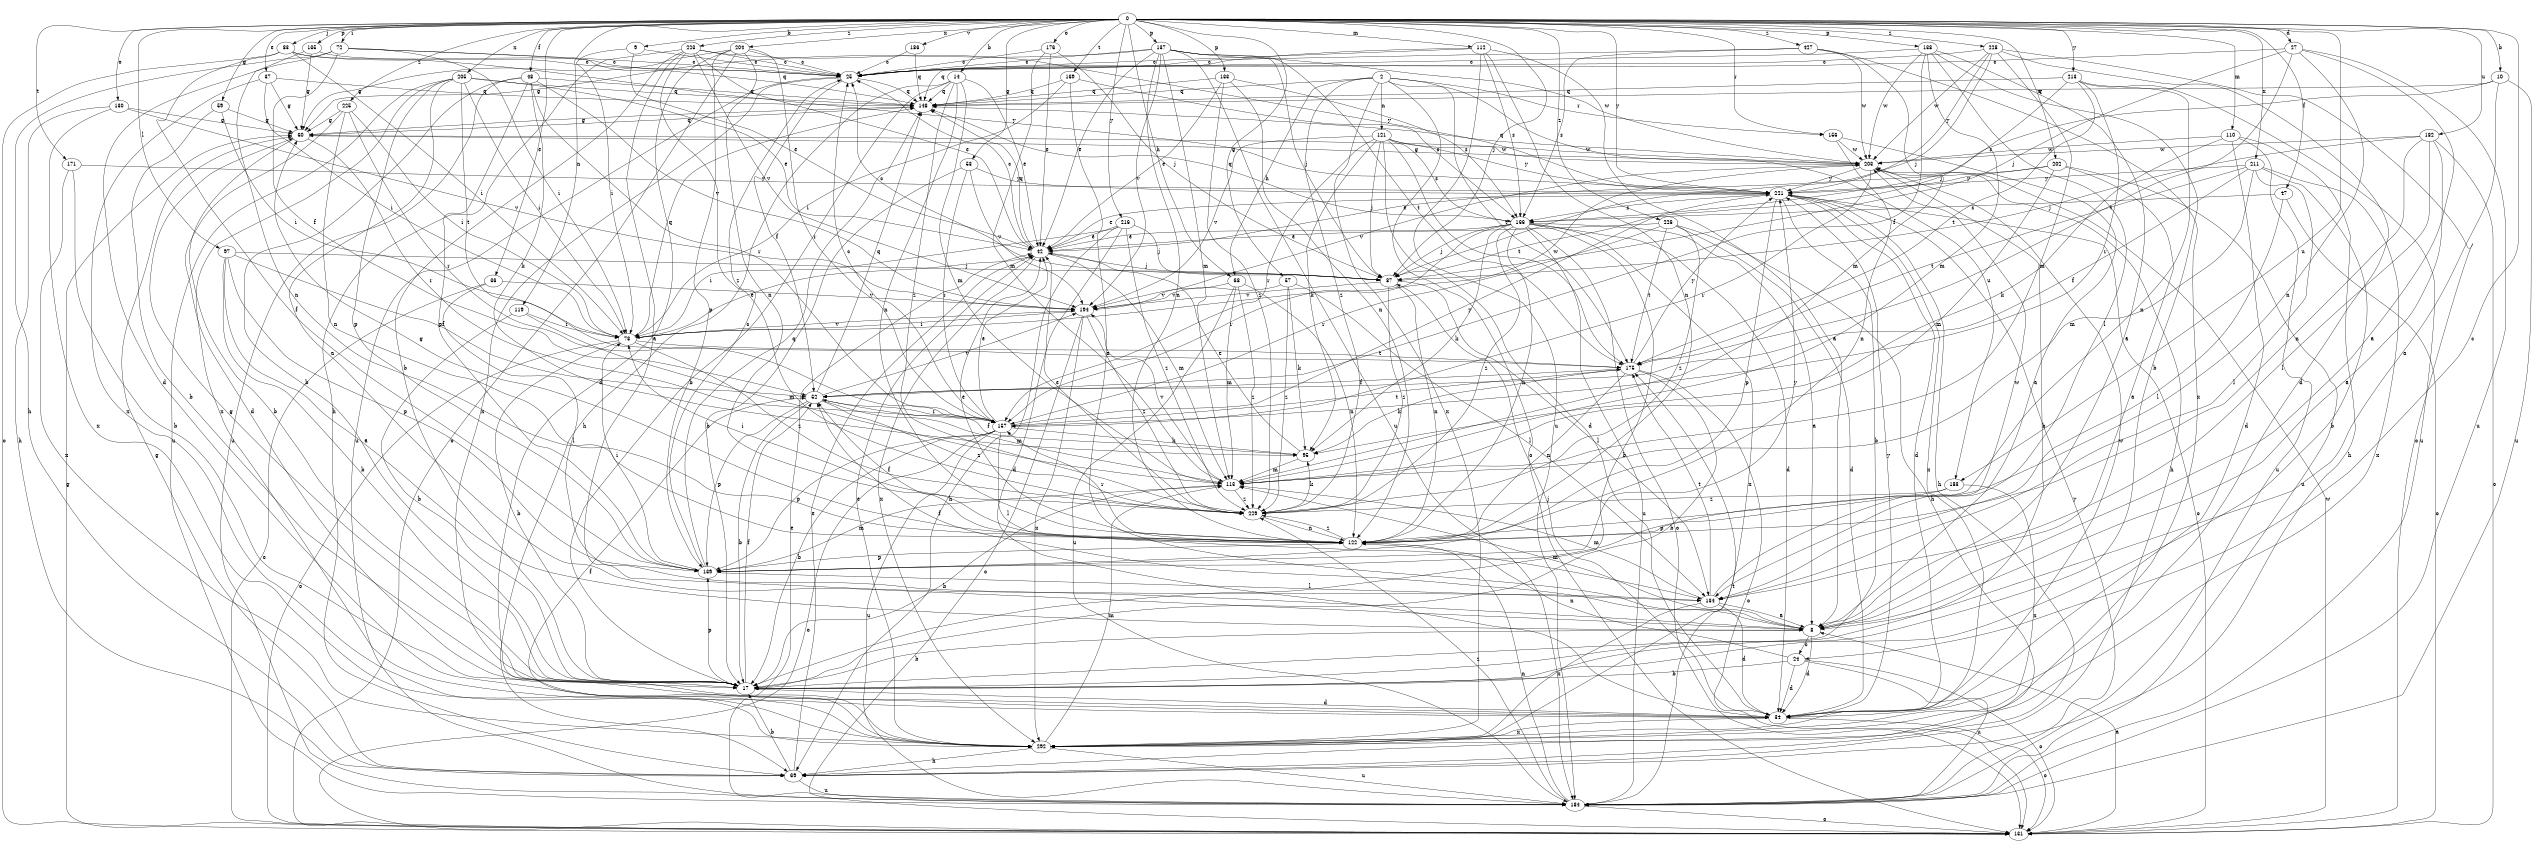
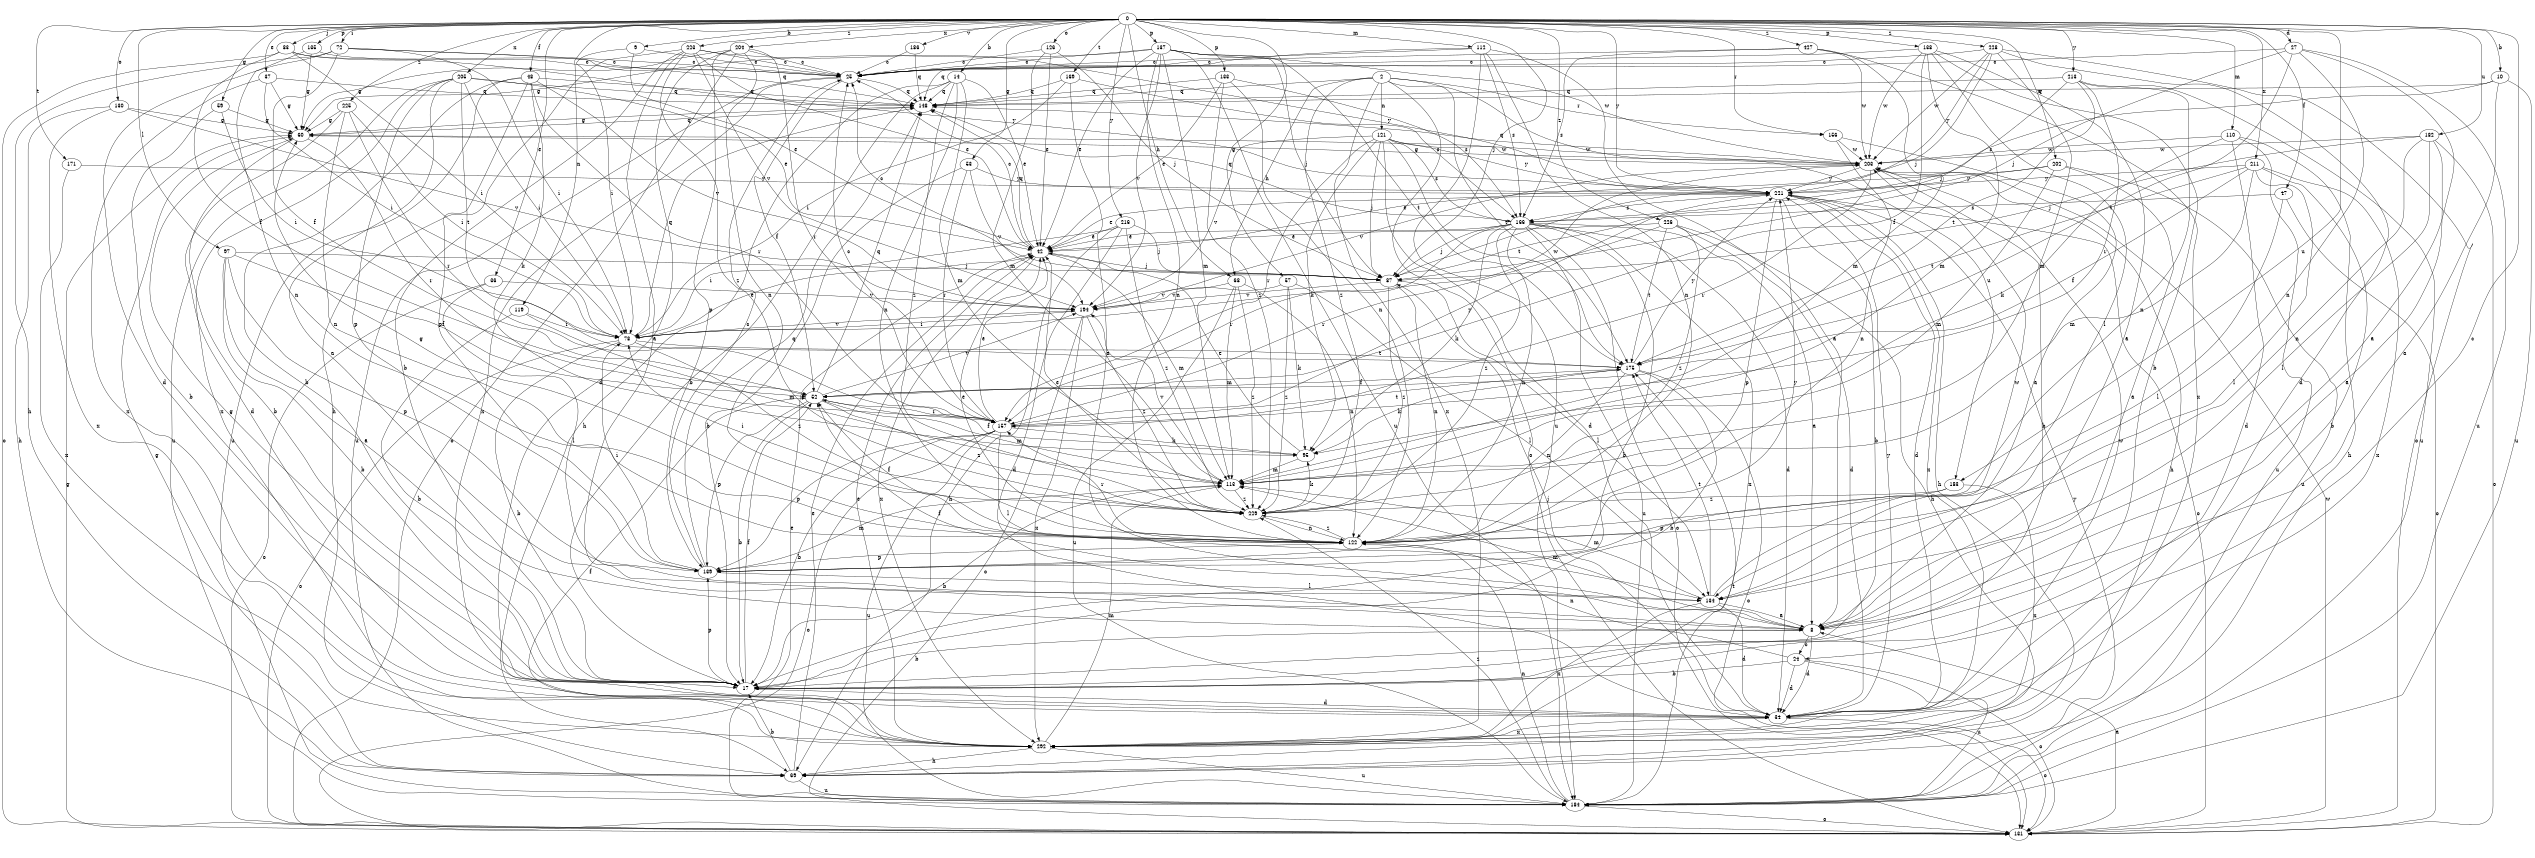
(1051, 48) -> (1051, 48)
(329, 346) -> (405, 301)
(281, 574) -> none
